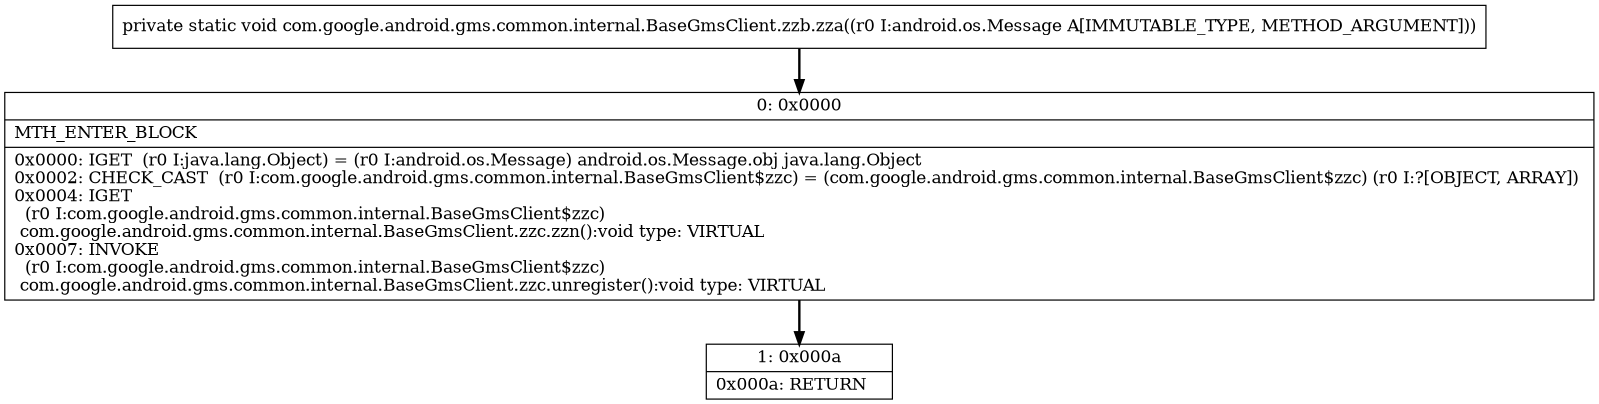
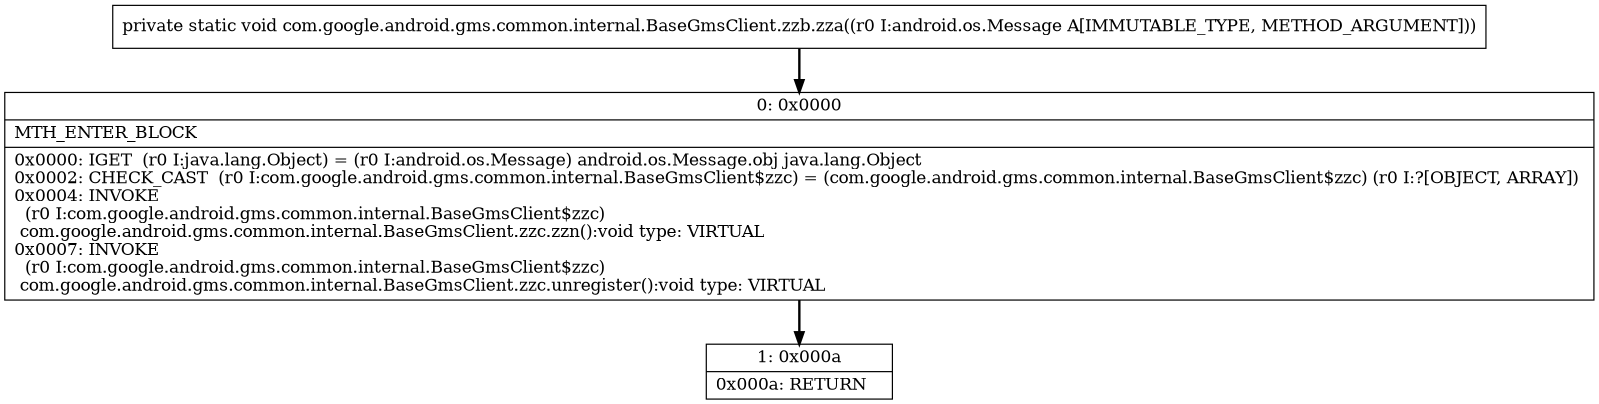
(79, 196) -> (92, 196)
